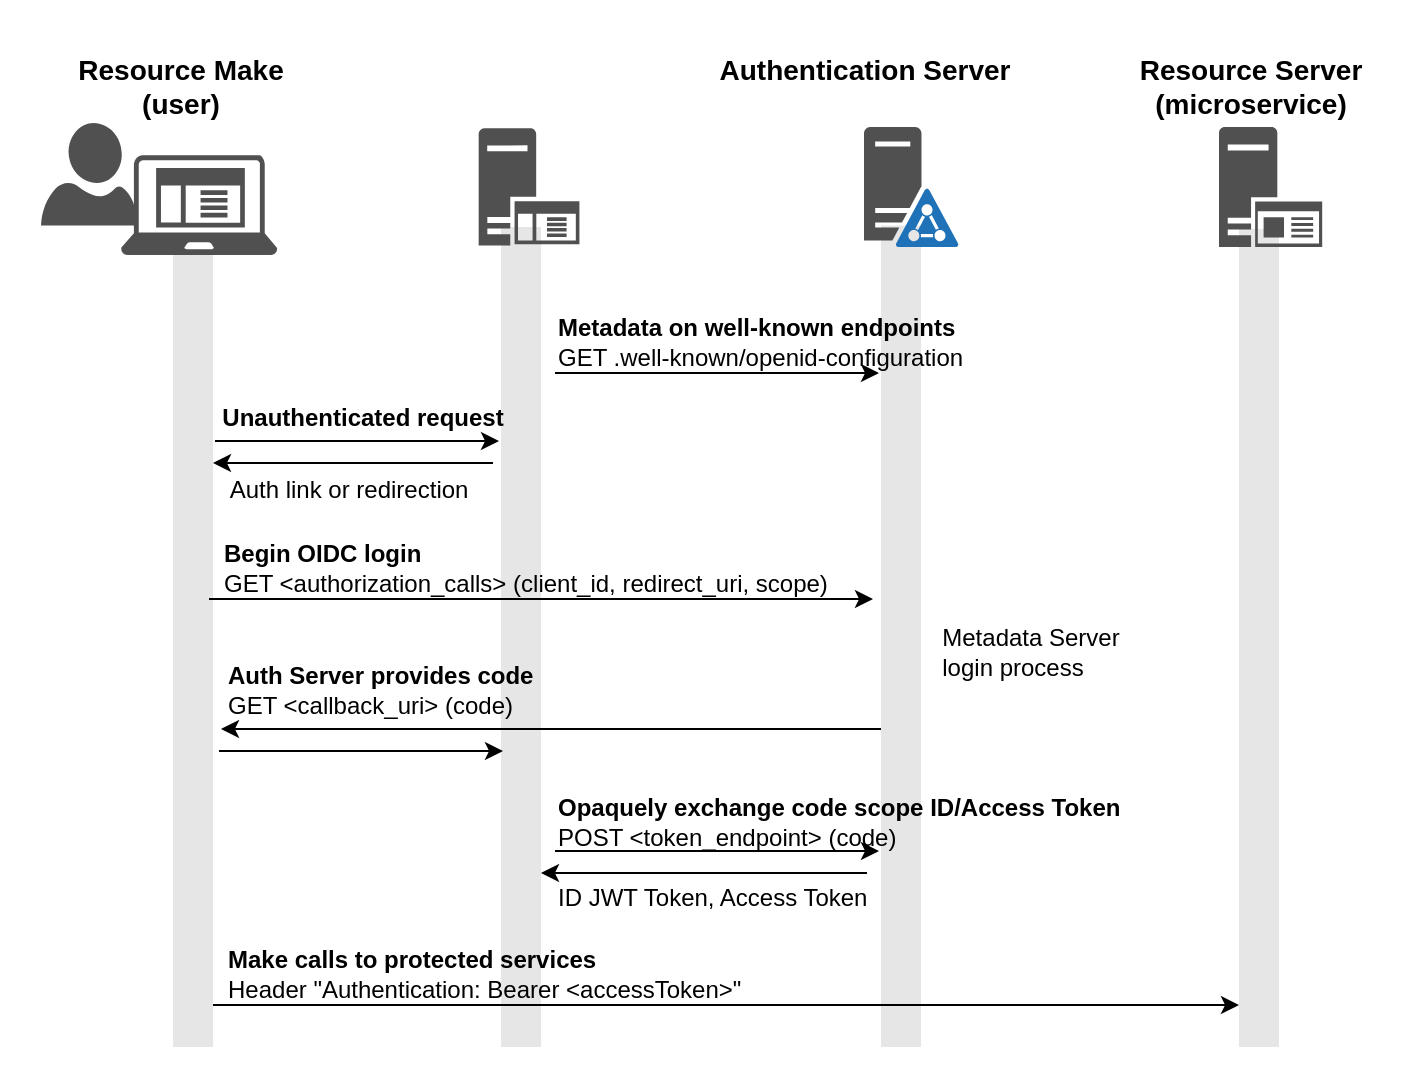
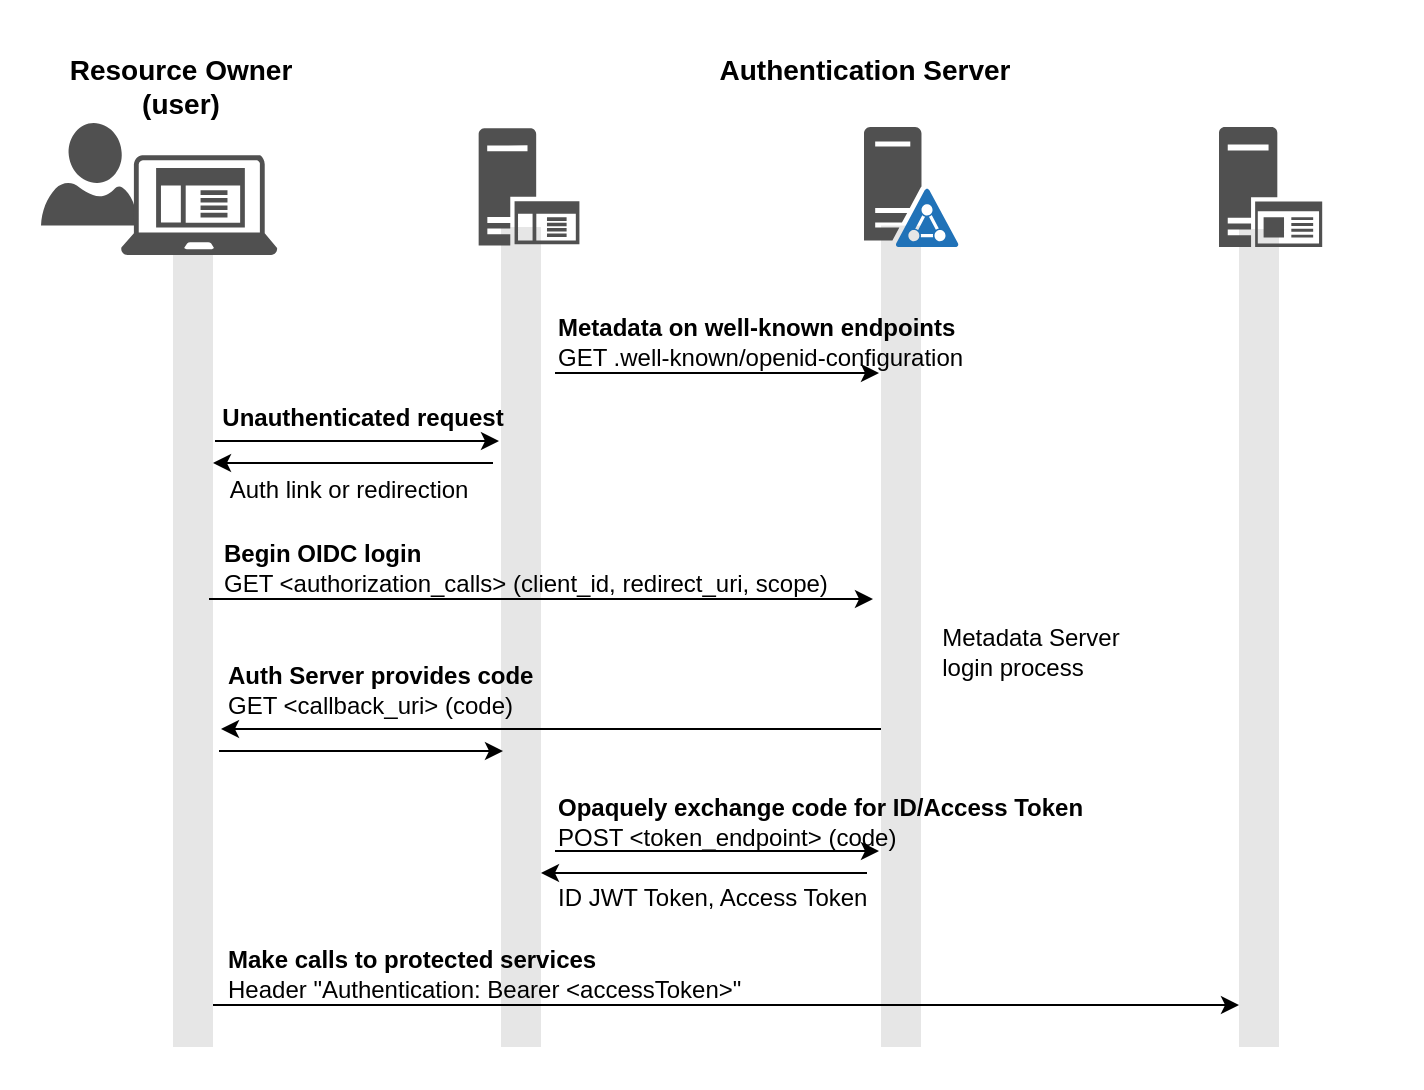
(182, 87) -> (182, 87)
(1251, 87) -> none
(836, 823) -> (823, 823)
